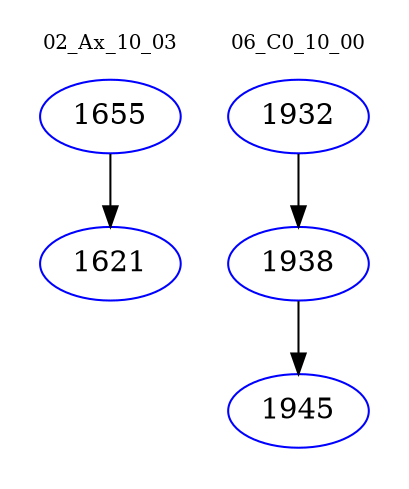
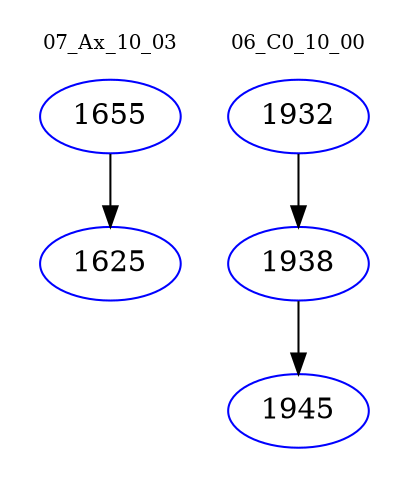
(110, 44) -> (110, 44)
(110, 264) -> (110, 264)
